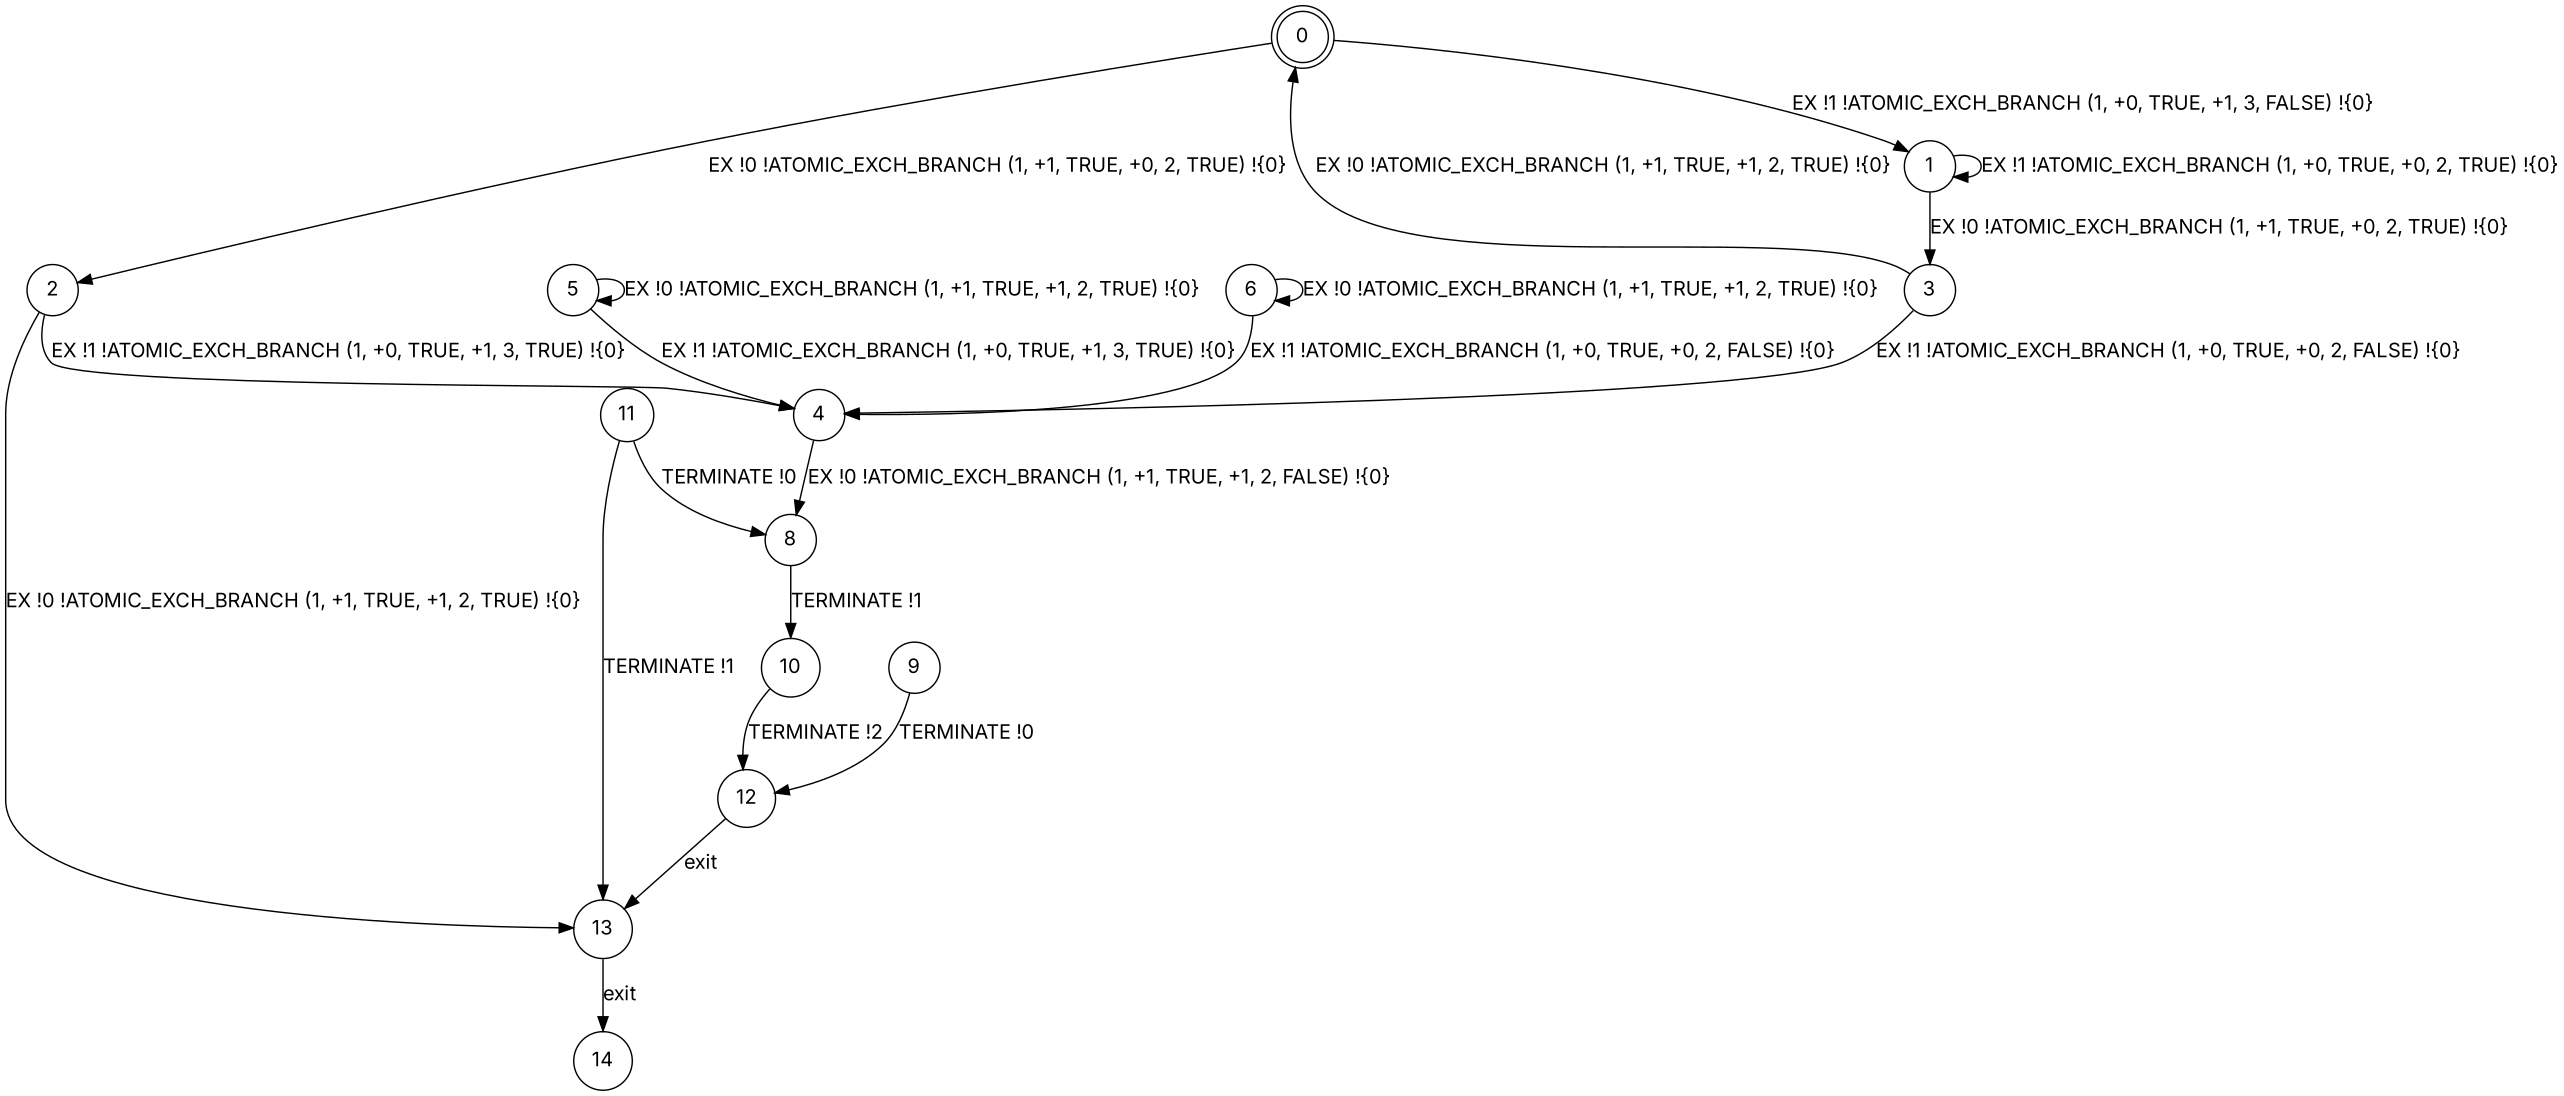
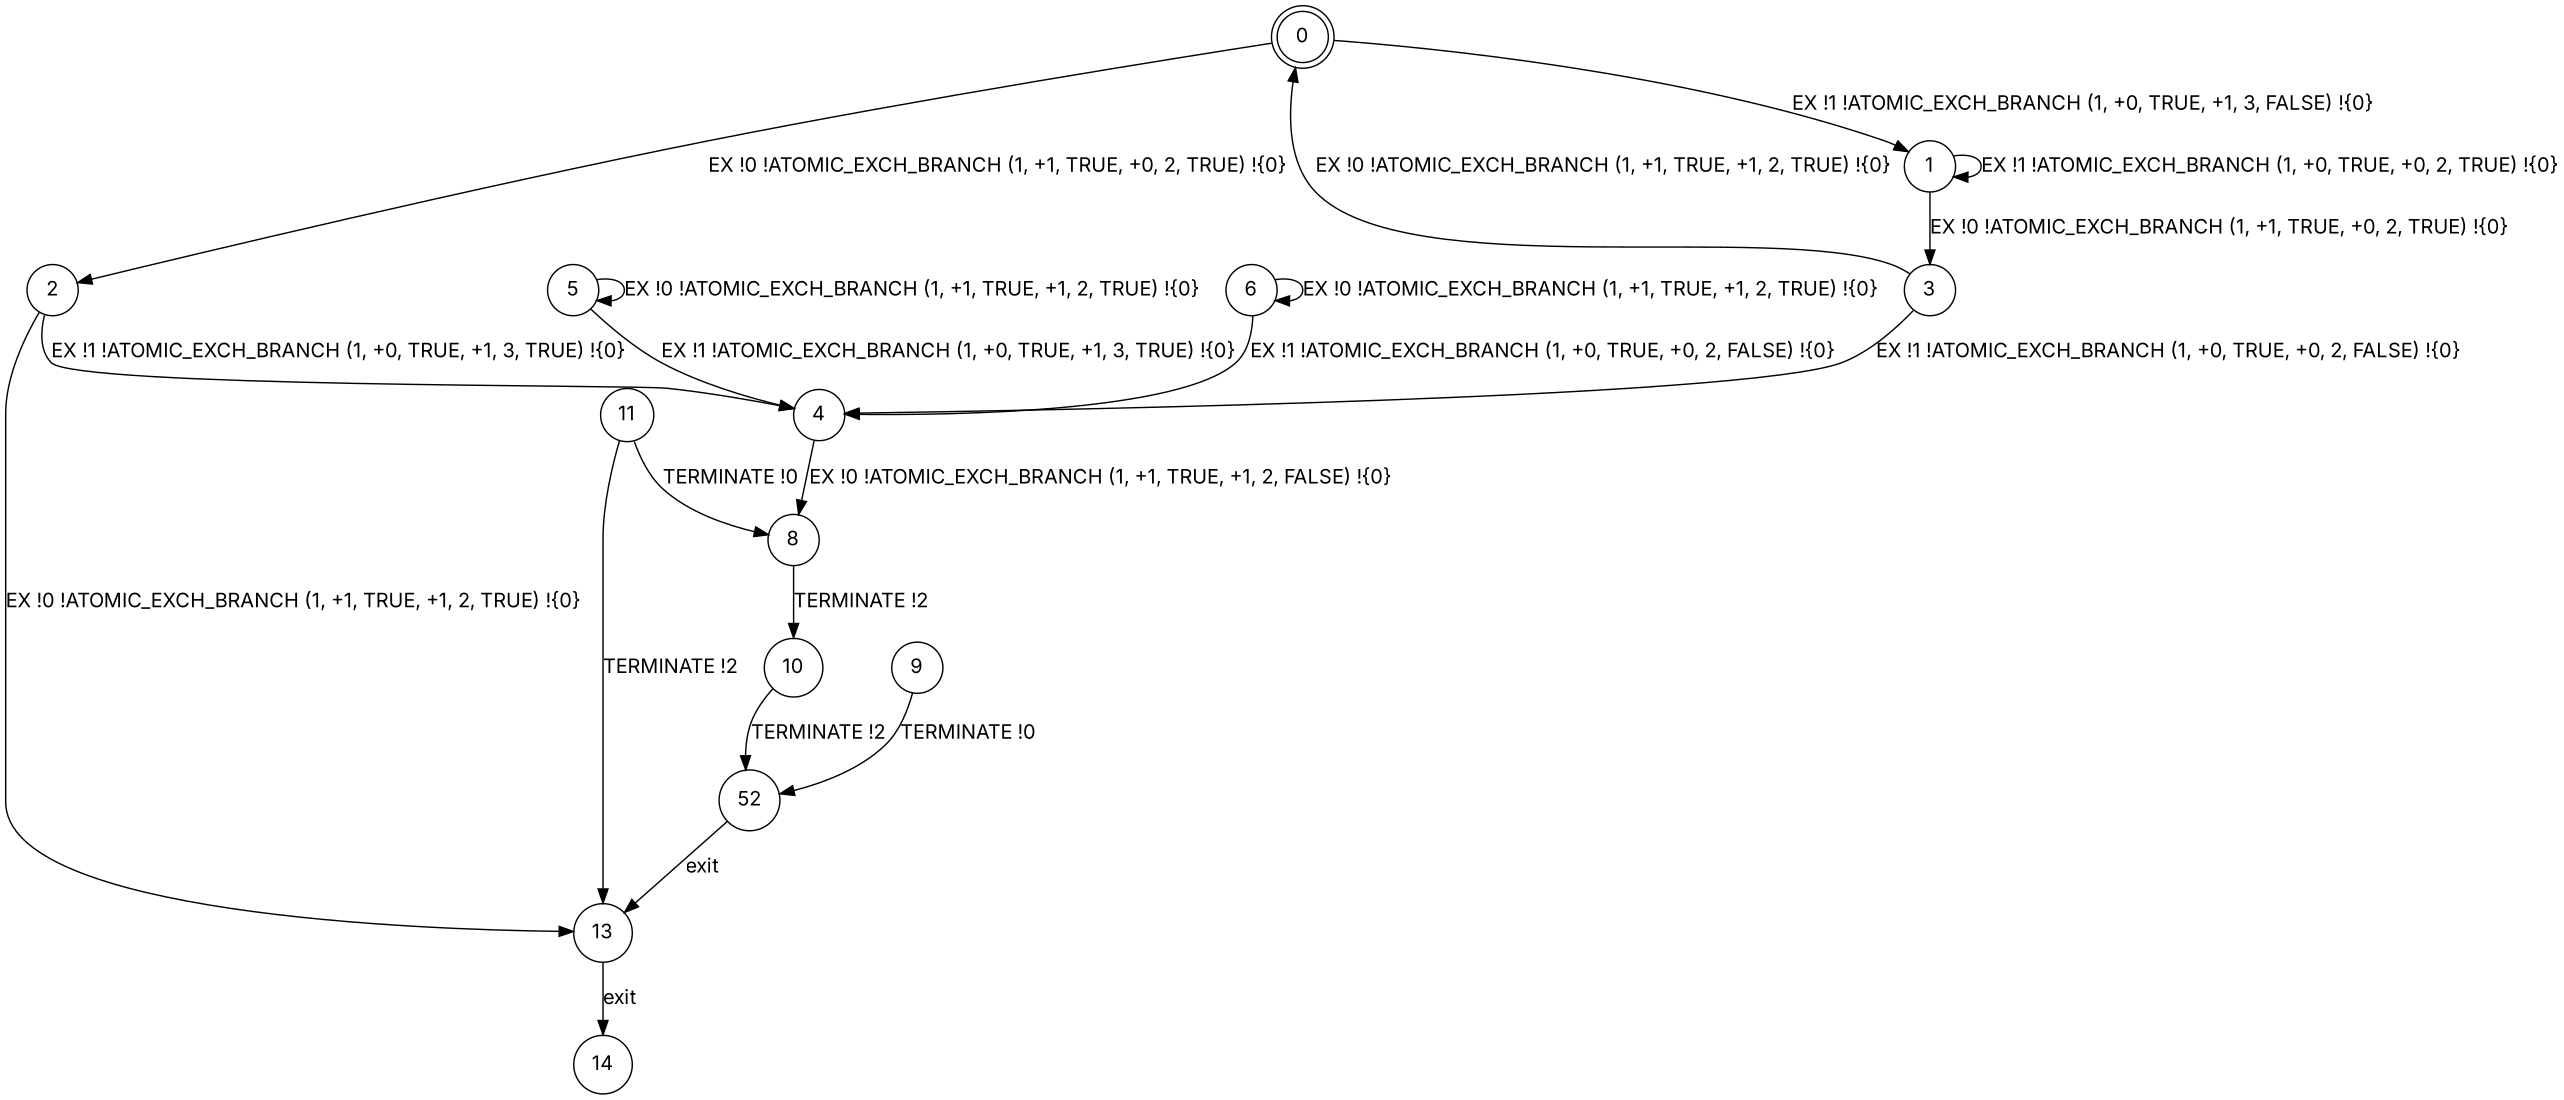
(857, 602) -> (861, 602)
(669, 668) -> (671, 668)
(747, 798) -> (750, 800)
